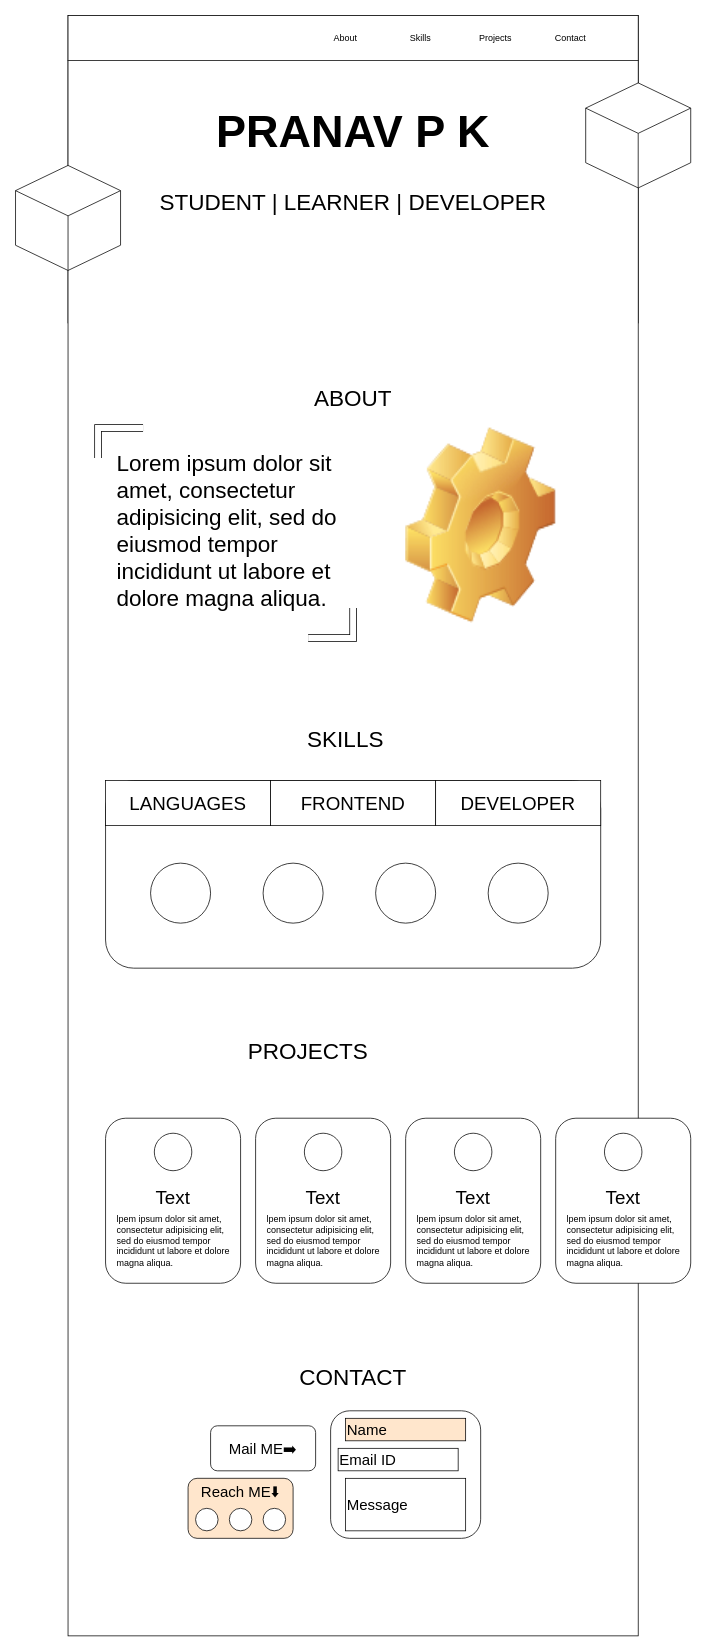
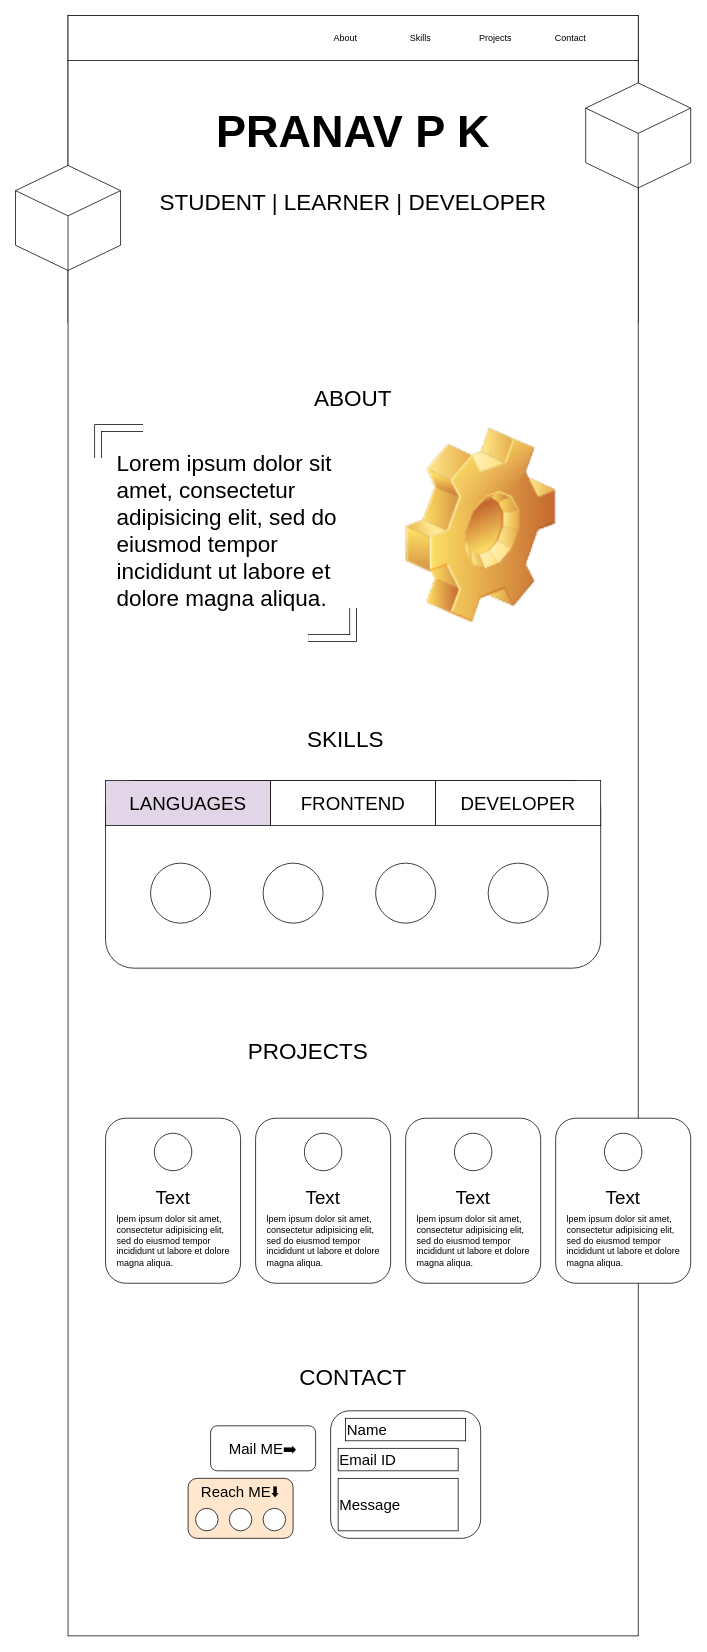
(188, 803) -> (188, 803)
(405, 1429) -> (405, 1429)
(405, 1504) -> (398, 1504)
